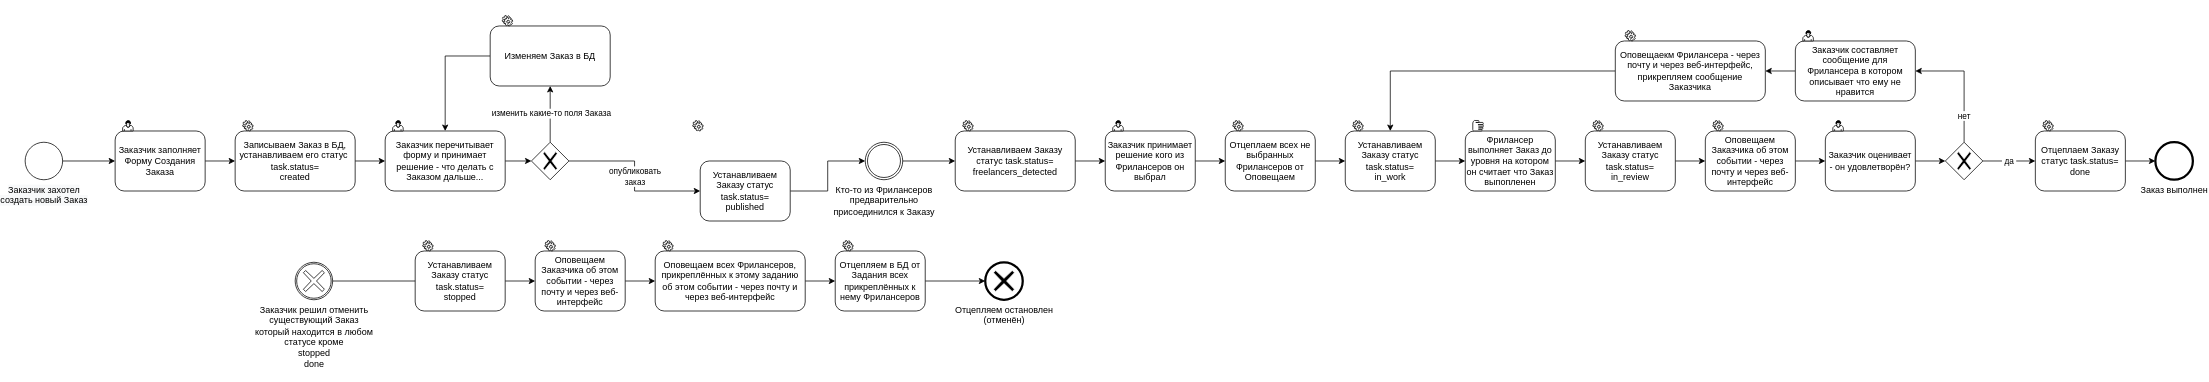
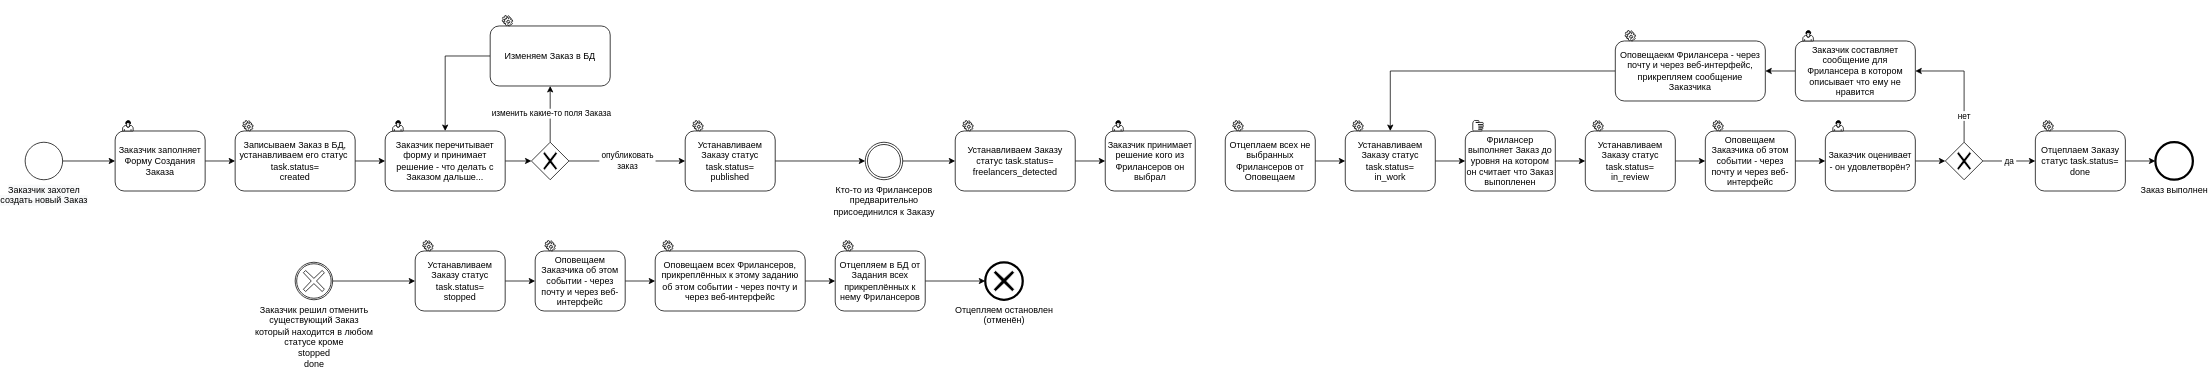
(1218, 161) -> none
(745, 191) -> (730, 161)
(410, 281) -> (408, 281)
